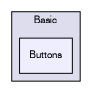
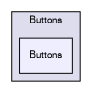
(46, 21) -> (46, 21)
